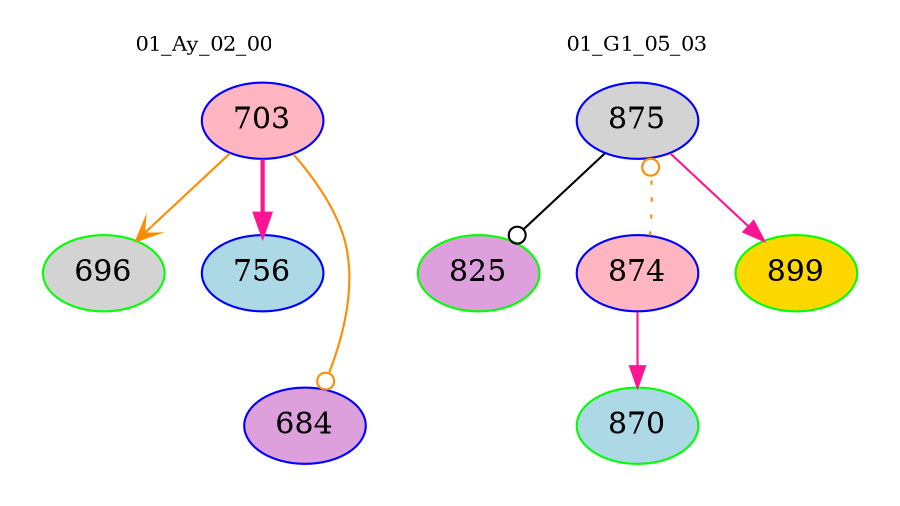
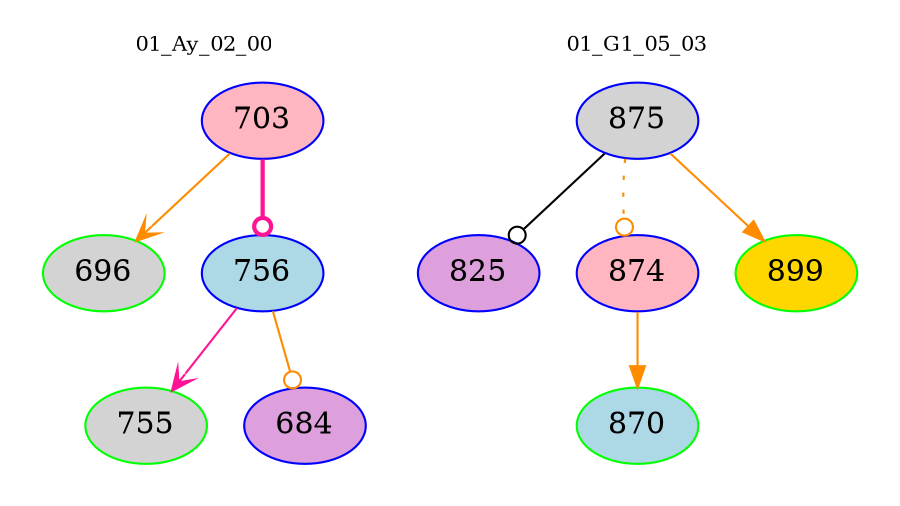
(263, 189) -> (263, 189)
(709, 190) -> (709, 190)
(652, 206) -> (623, 188)
(348, 257) -> (281, 341)
(479, 273) -> (479, 273)
(638, 339) -> (638, 339)
none -> (146, 426)
